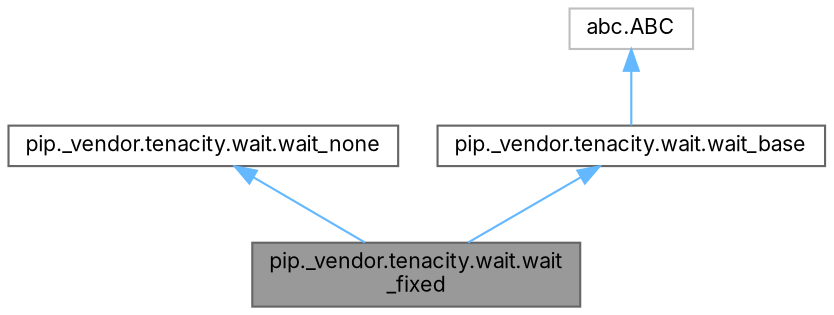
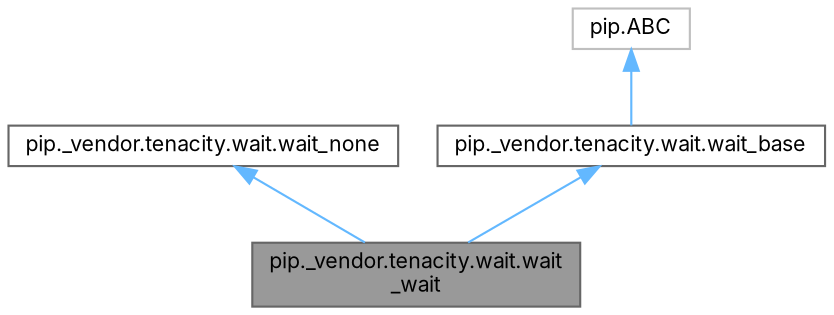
(631, 29) -> (631, 29)
(416, 275) -> (416, 275)
